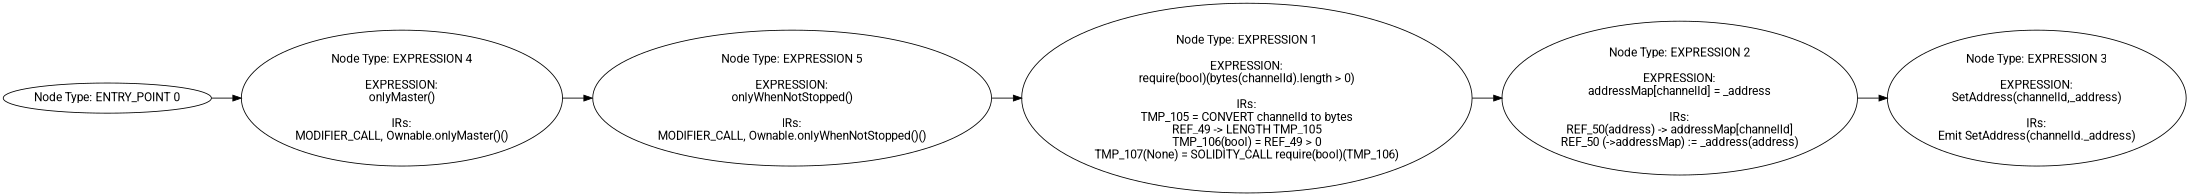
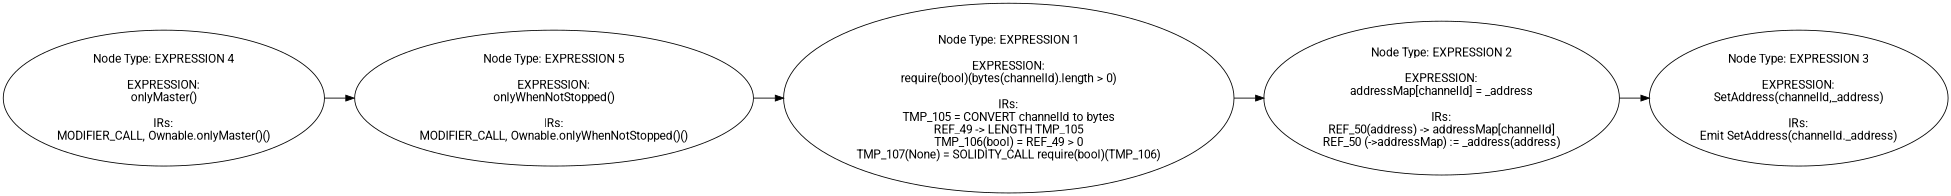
(107, 98) -> none
